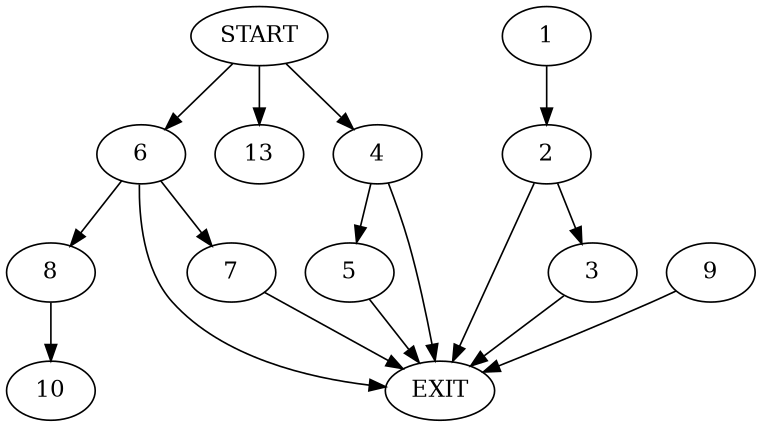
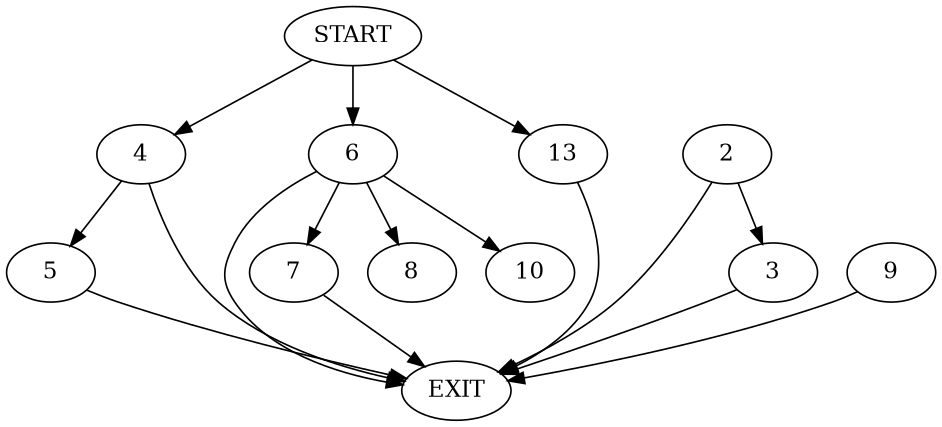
(547, 36) -> none
none -> (594, 290)
(51, 324) -> (435, 209)
